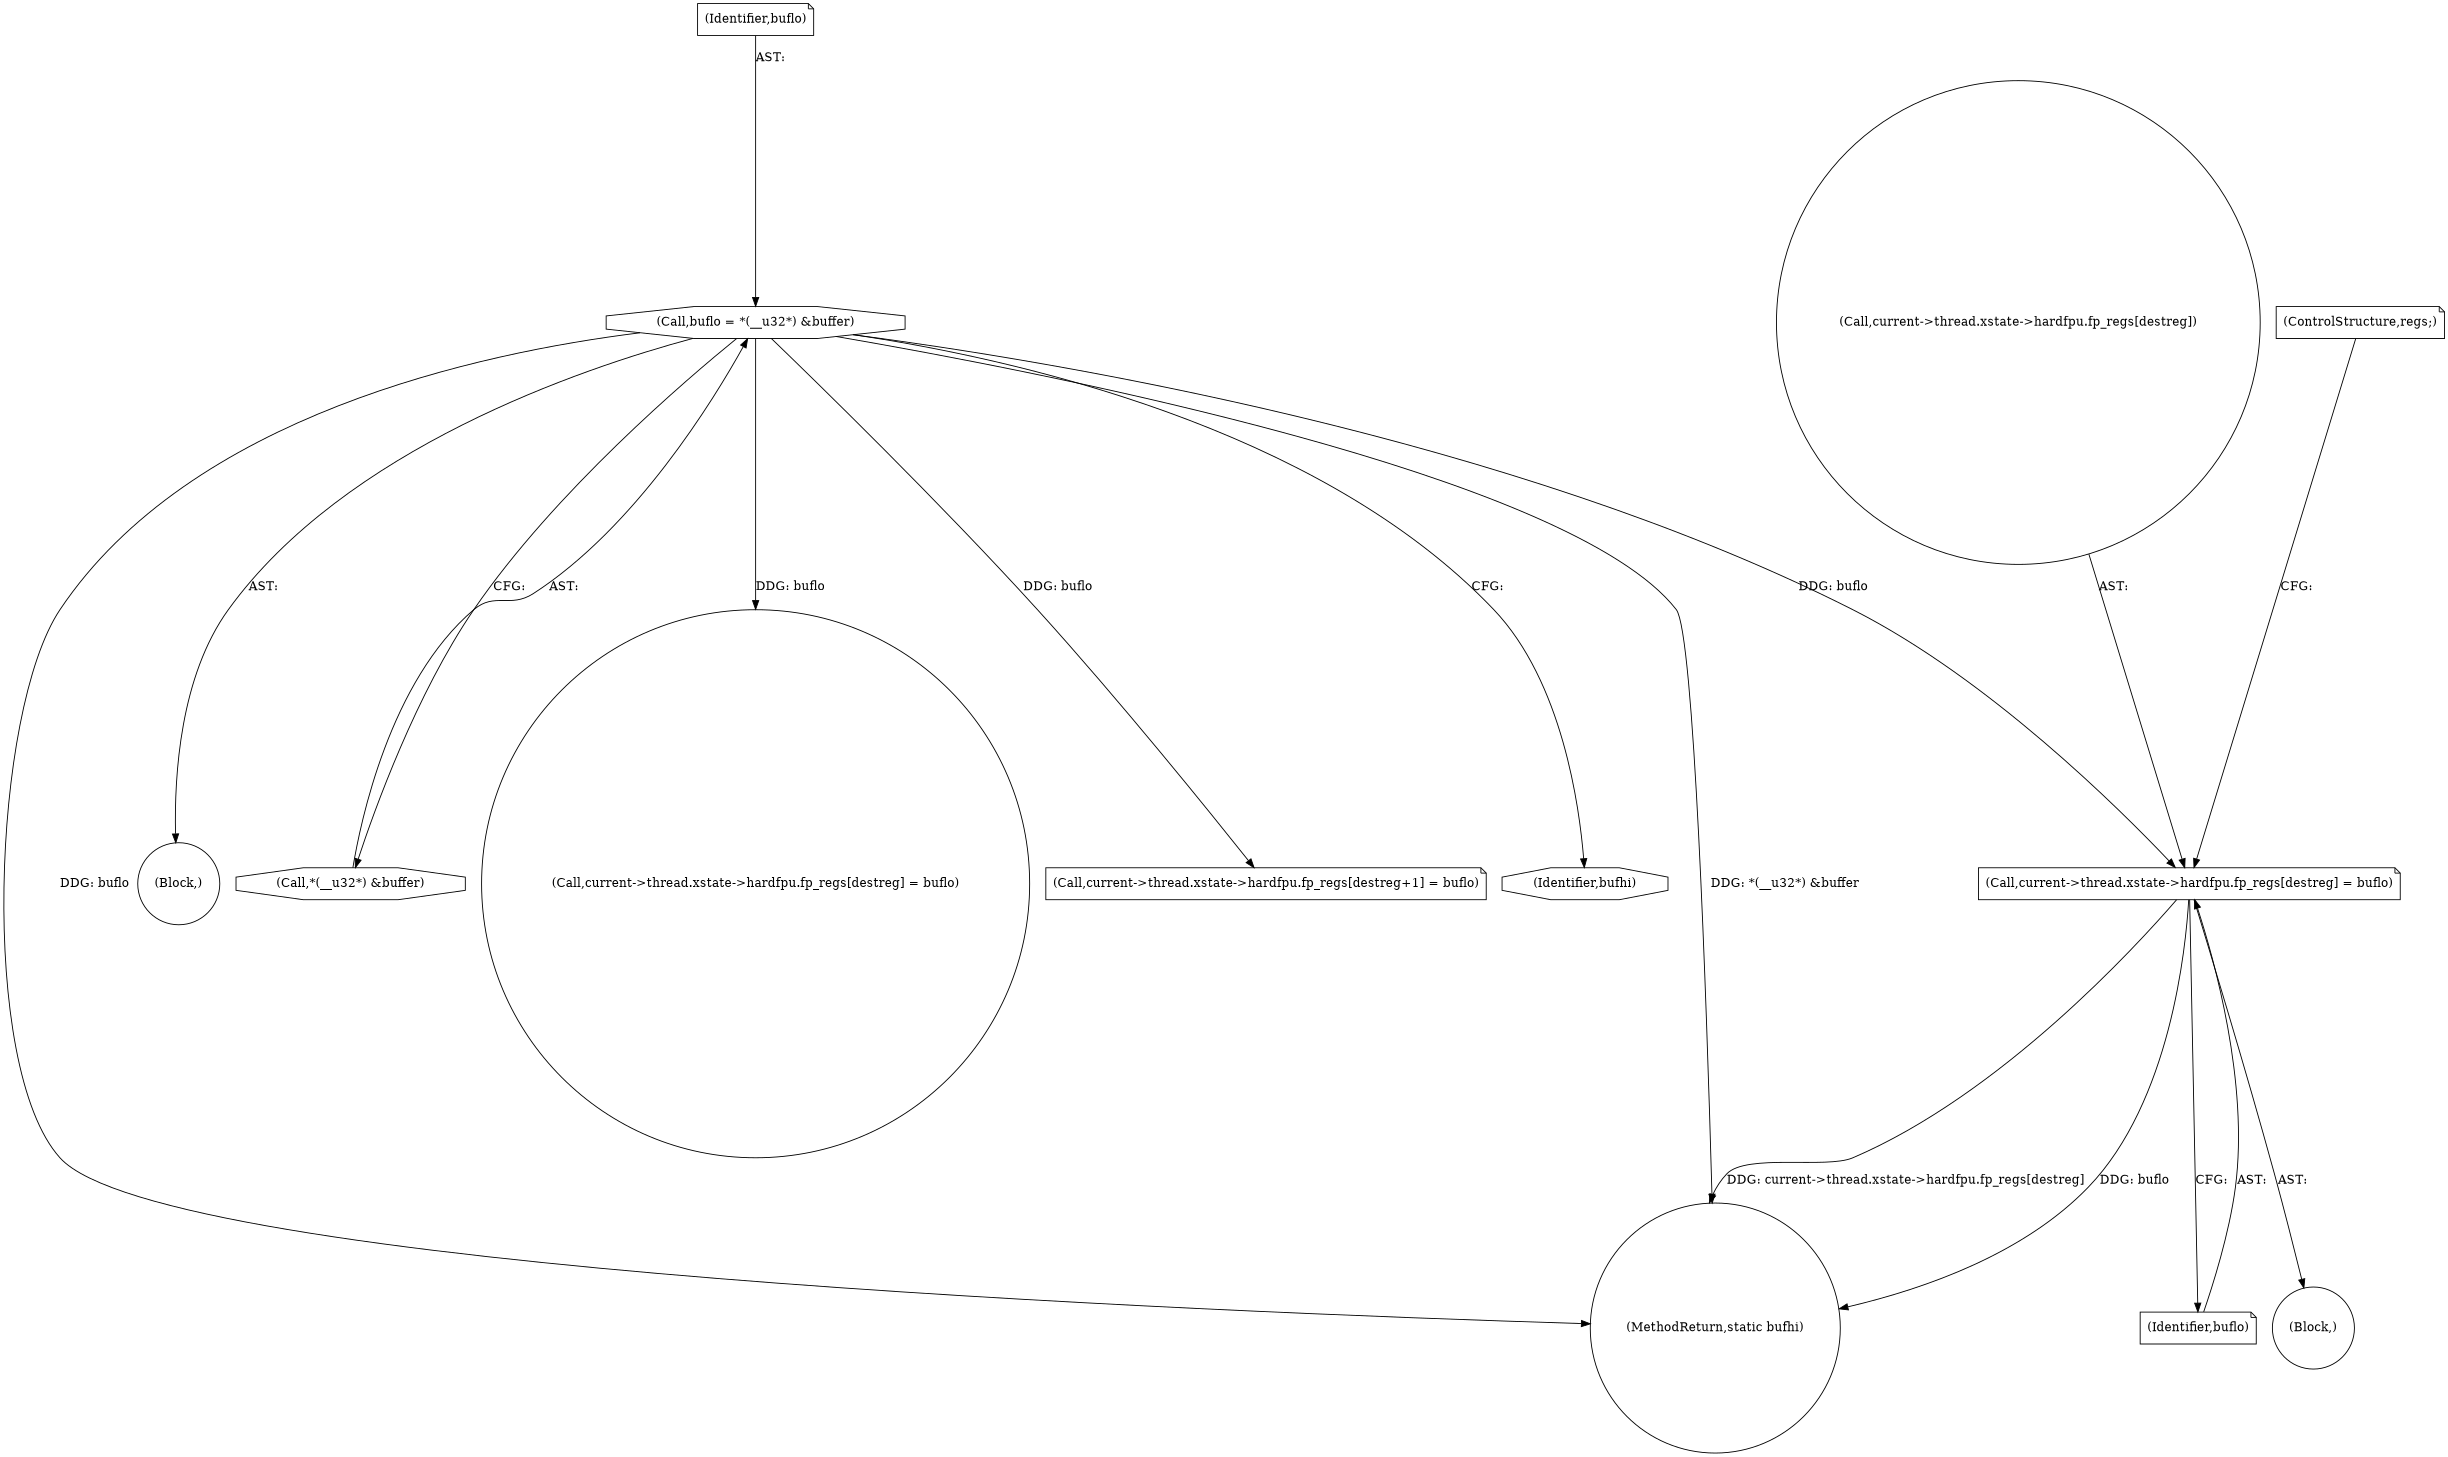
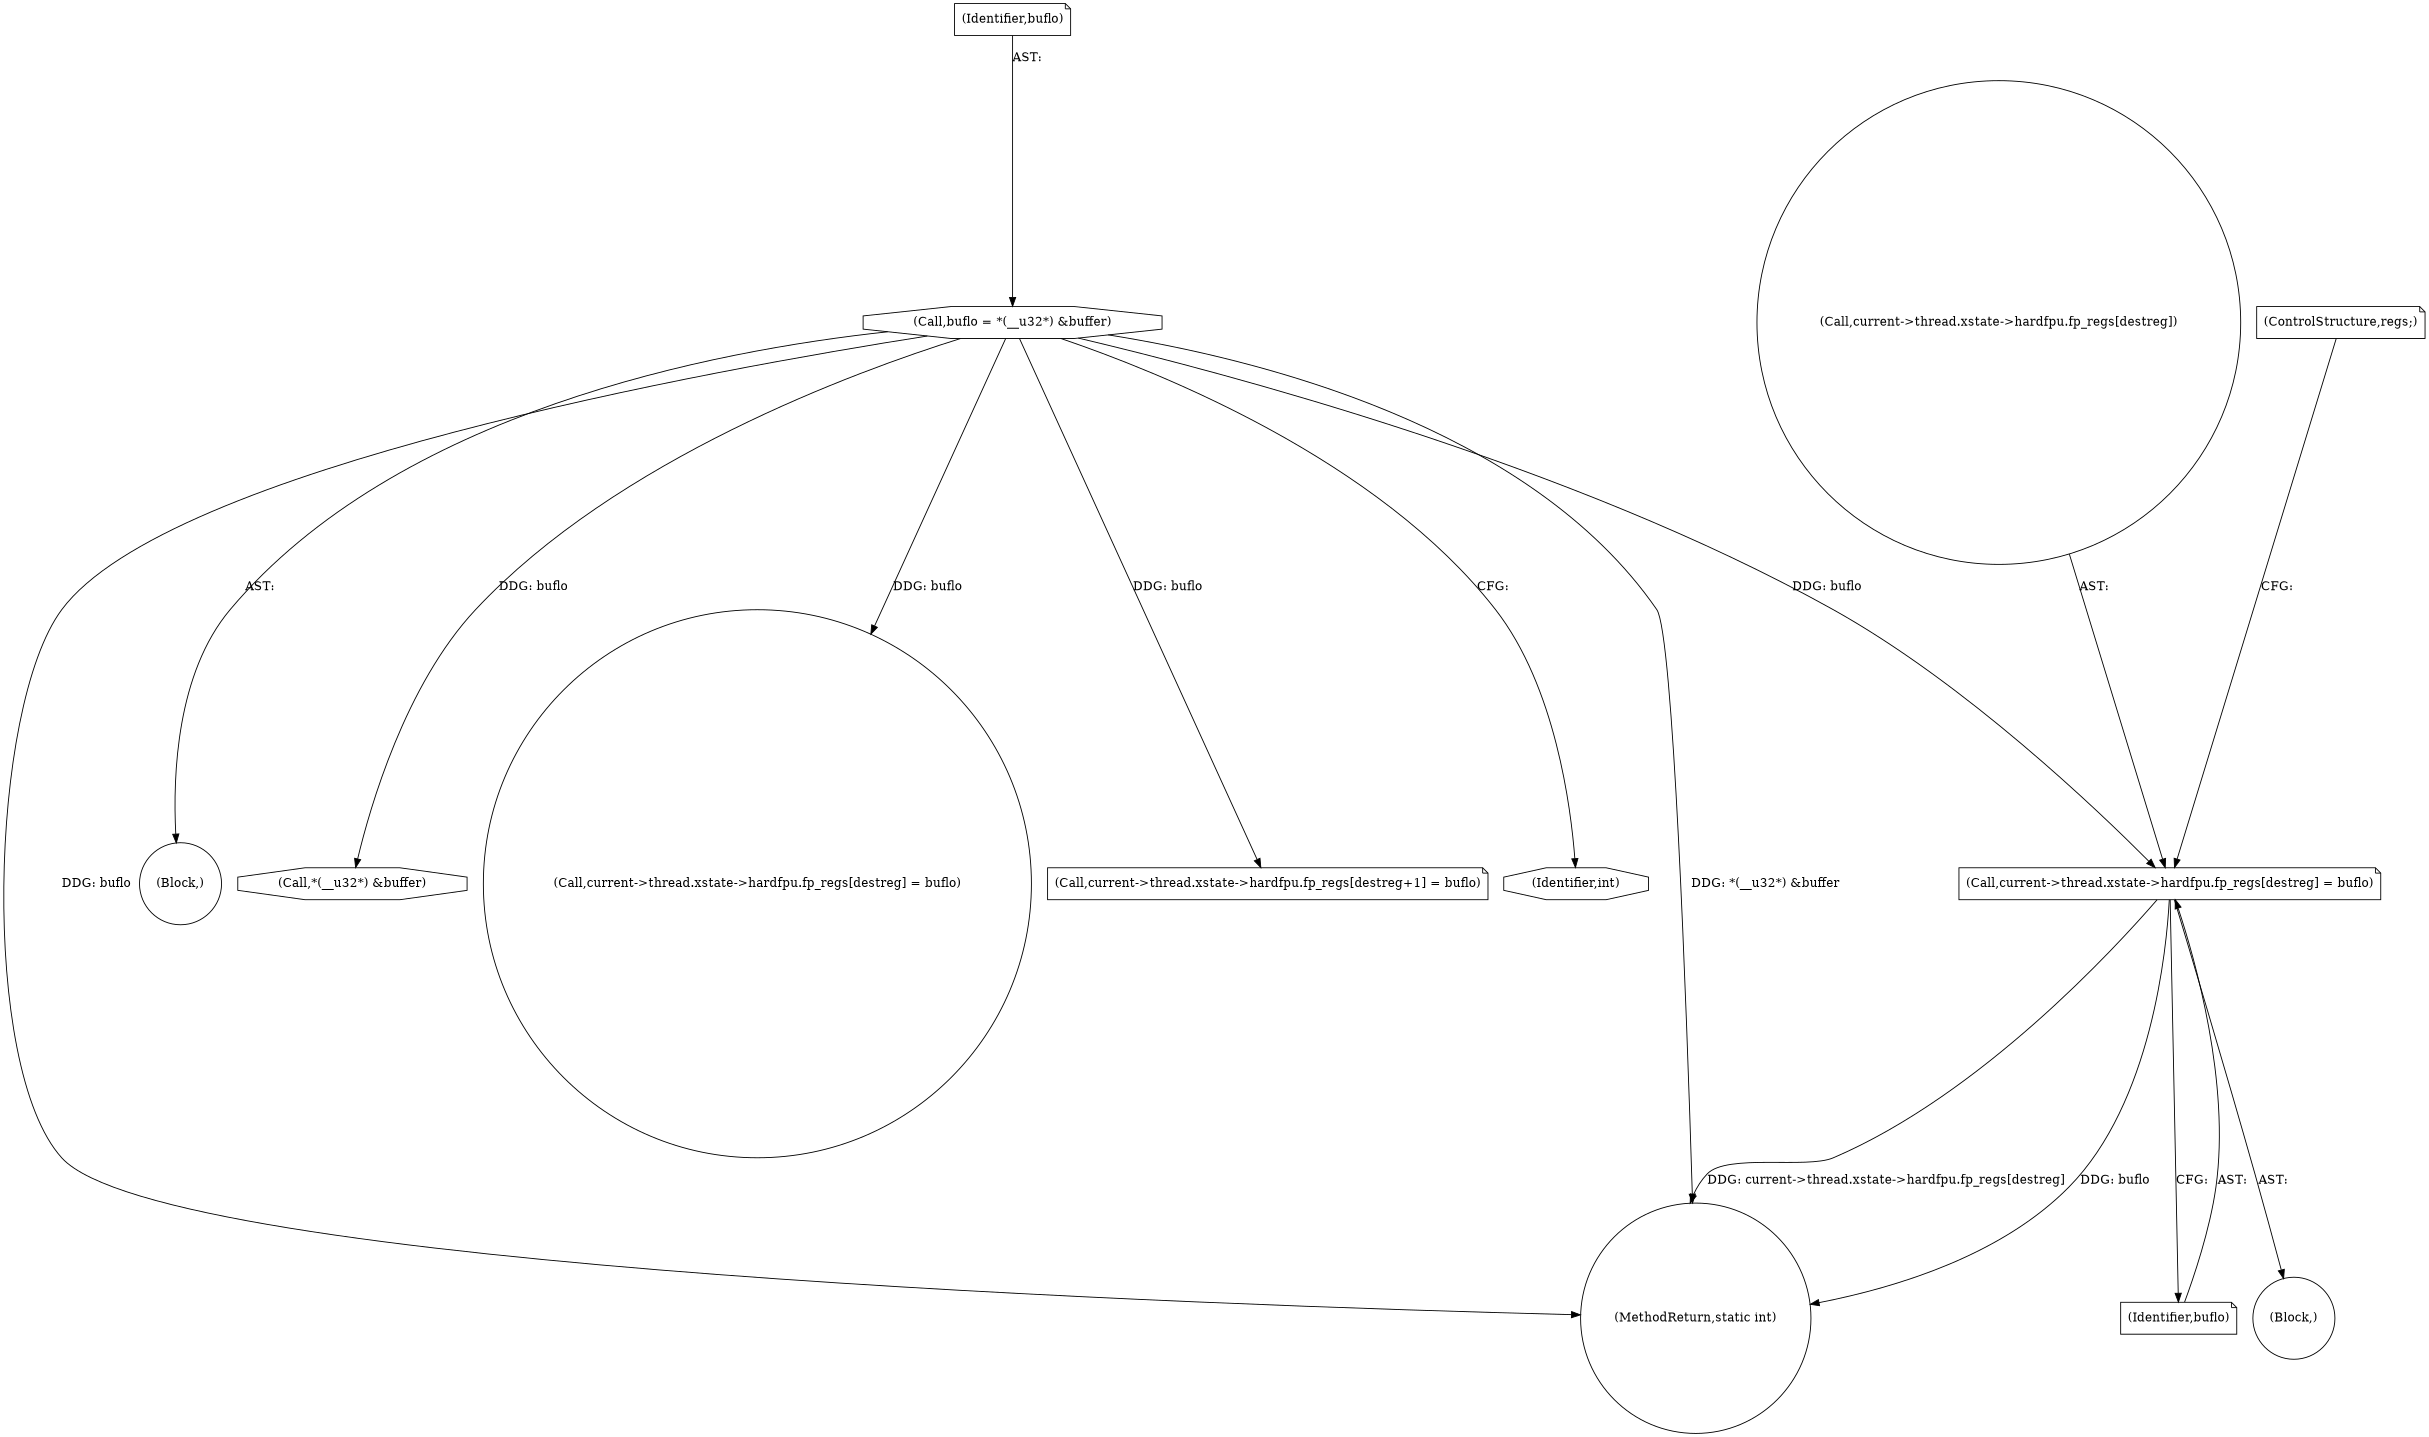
(511, 587) -> (534, 587)
(521, 599) -> none
(1585, 884) -> (1576, 884)
(1715, 1328) -> (1696, 1318)
